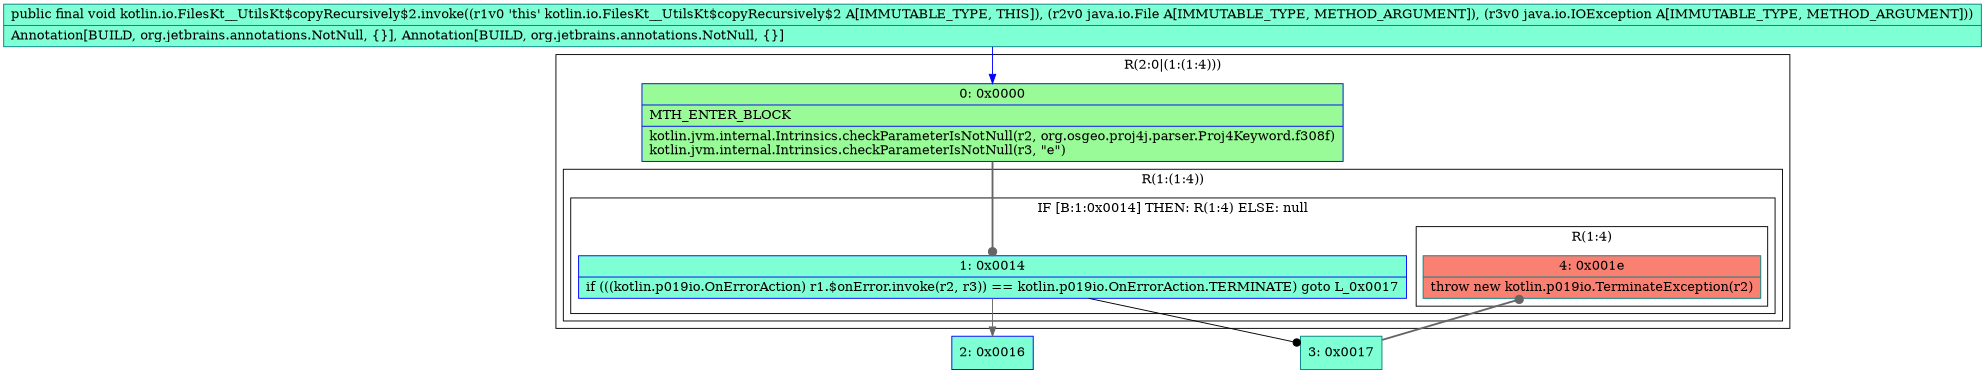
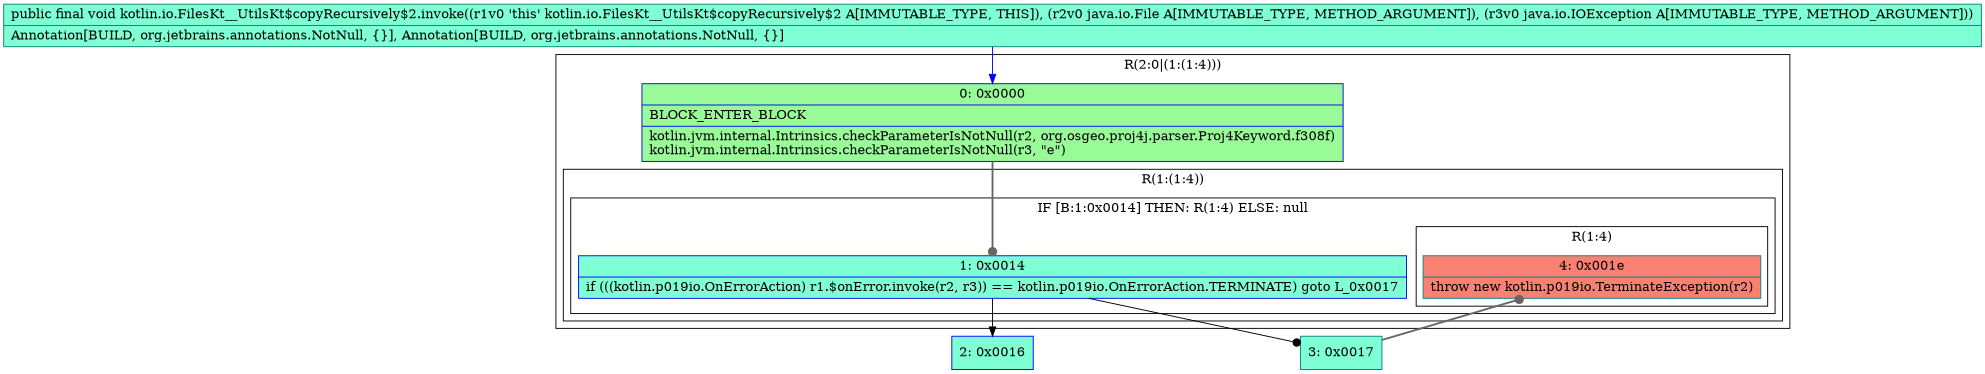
(721, 115) -> (728, 115)
(993, 308) -> (993, 308)
